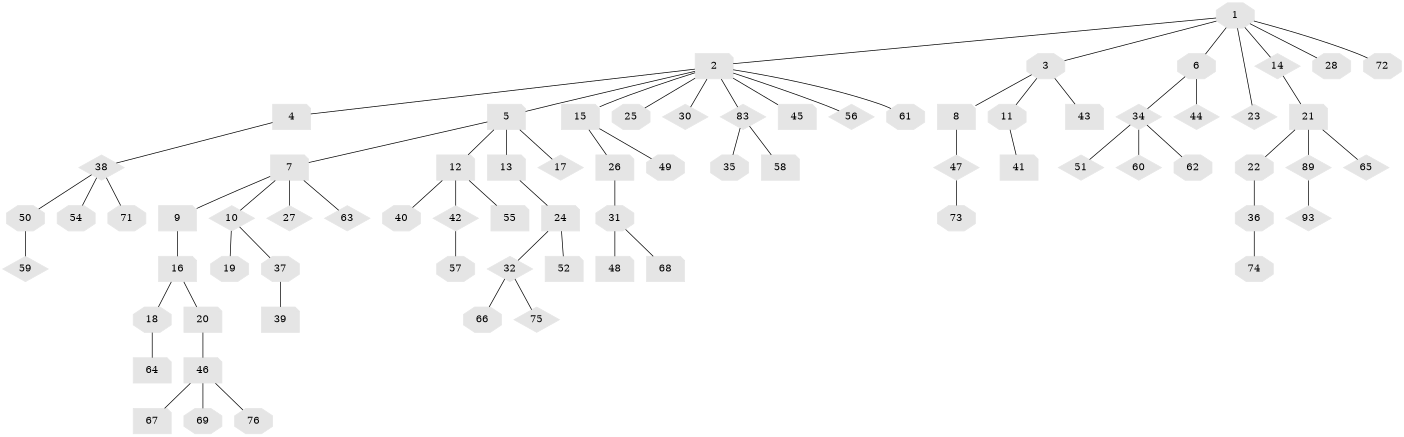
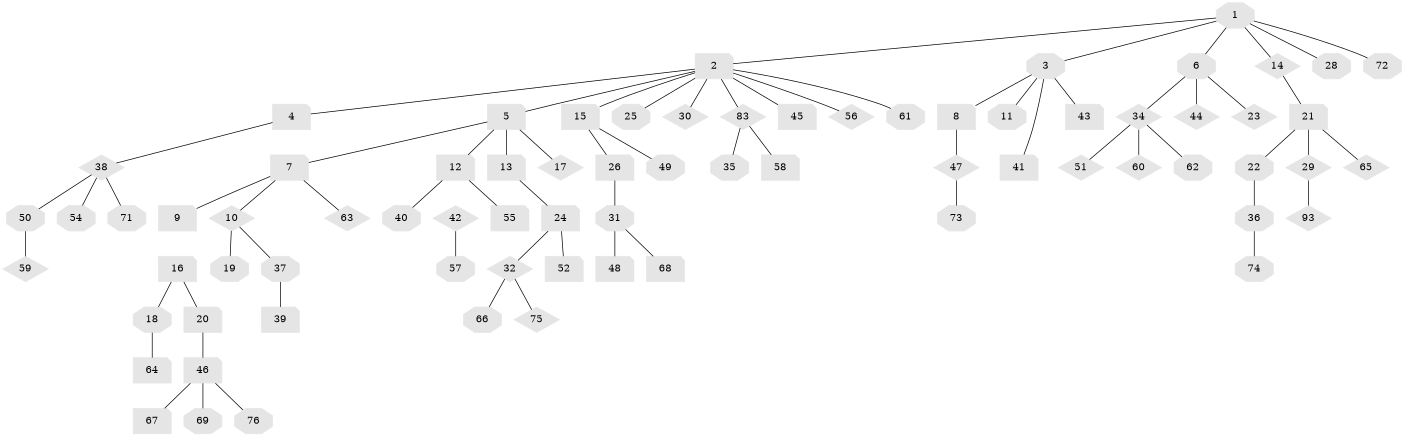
(1245, 67) -> (1227, 93)
(1013, 142) -> (1036, 117)
(1308, 168) -> (1308, 168)
(456, 193) -> none
(290, 218) -> none
(178, 244) -> none
